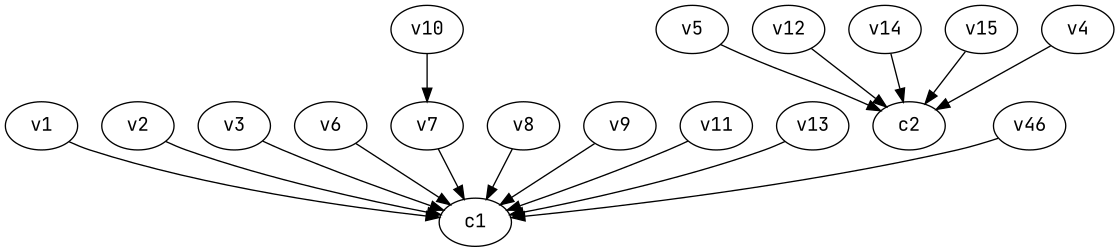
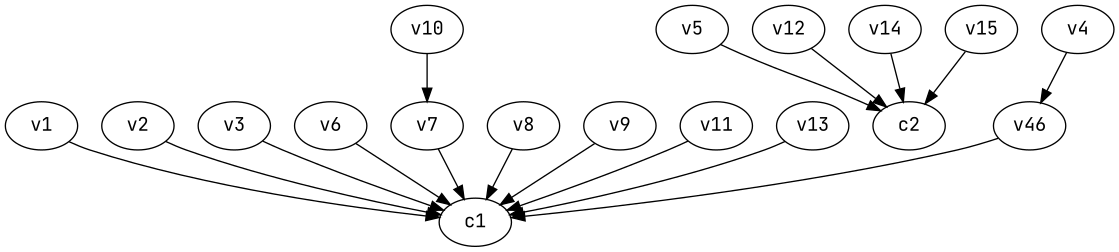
(999, 74) -> (1057, 72)
